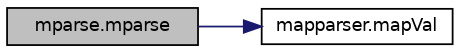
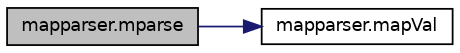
(103, 27) -> (103, 27)
